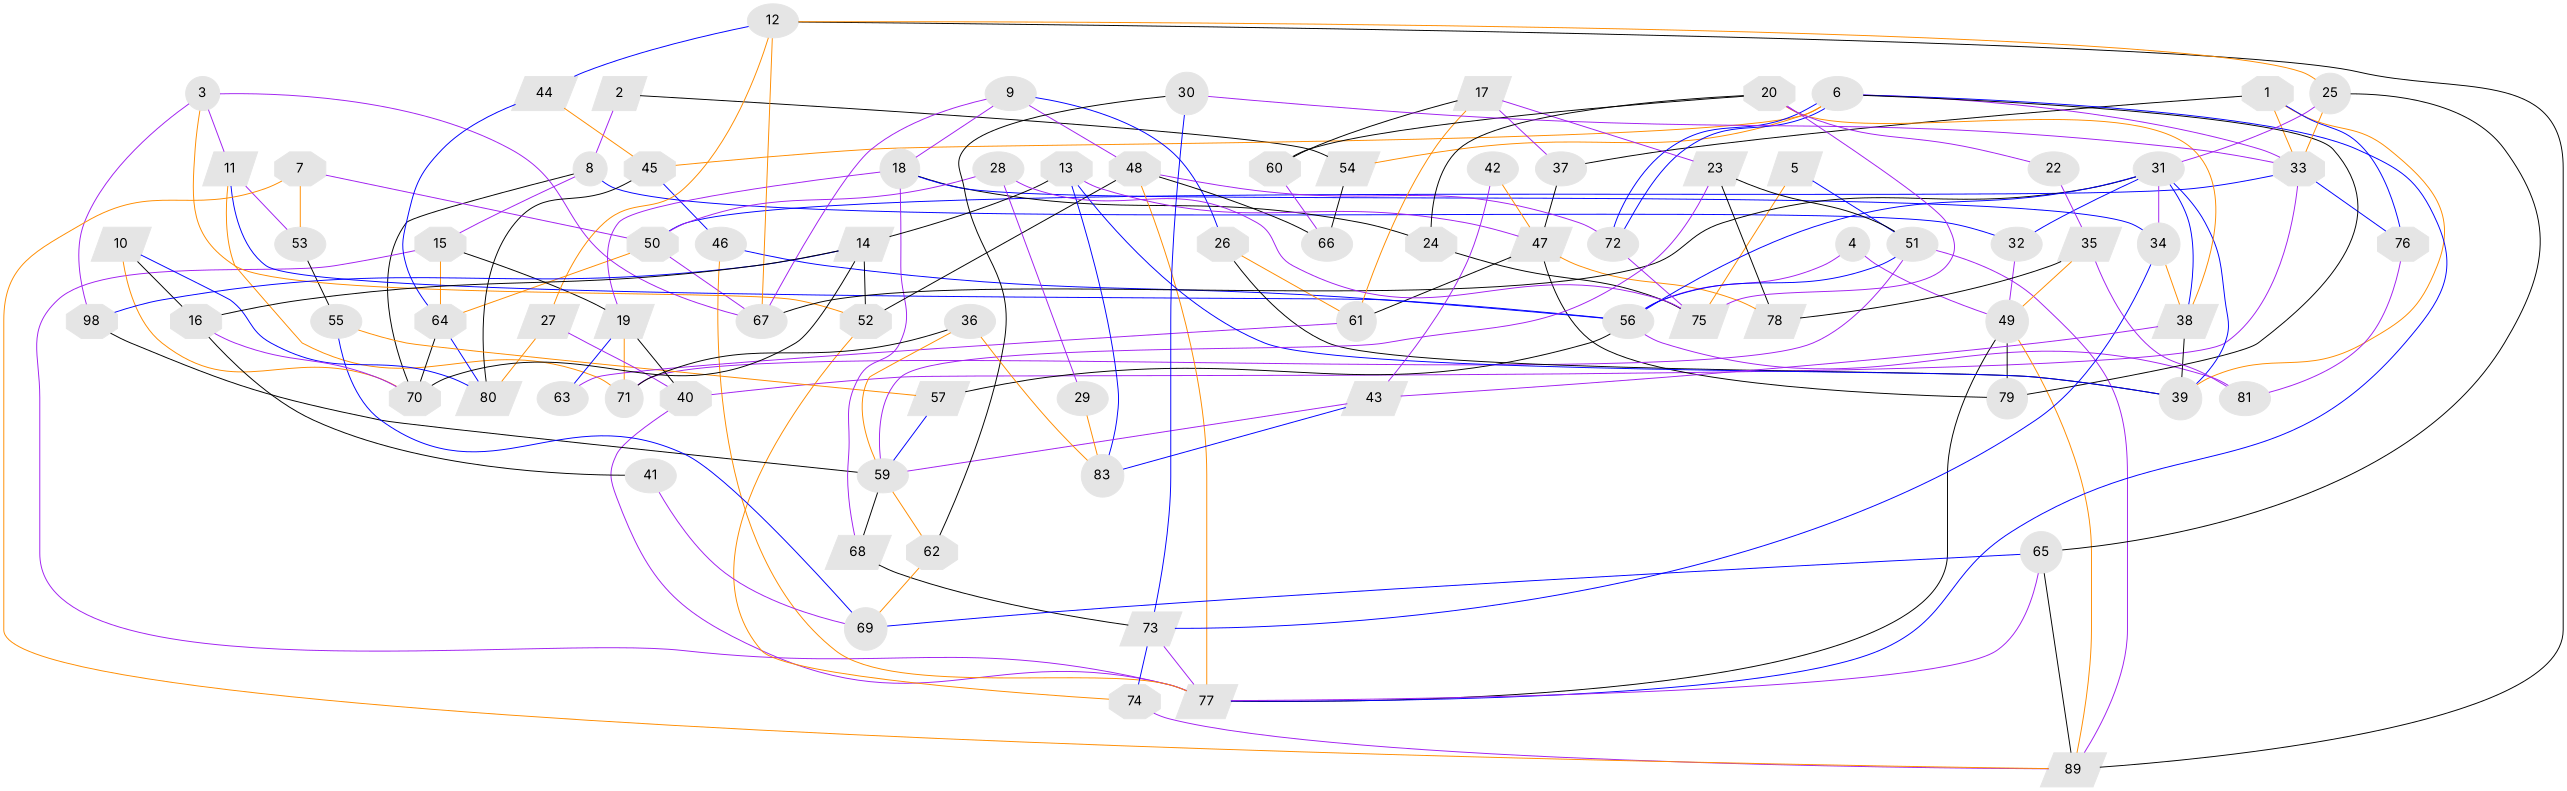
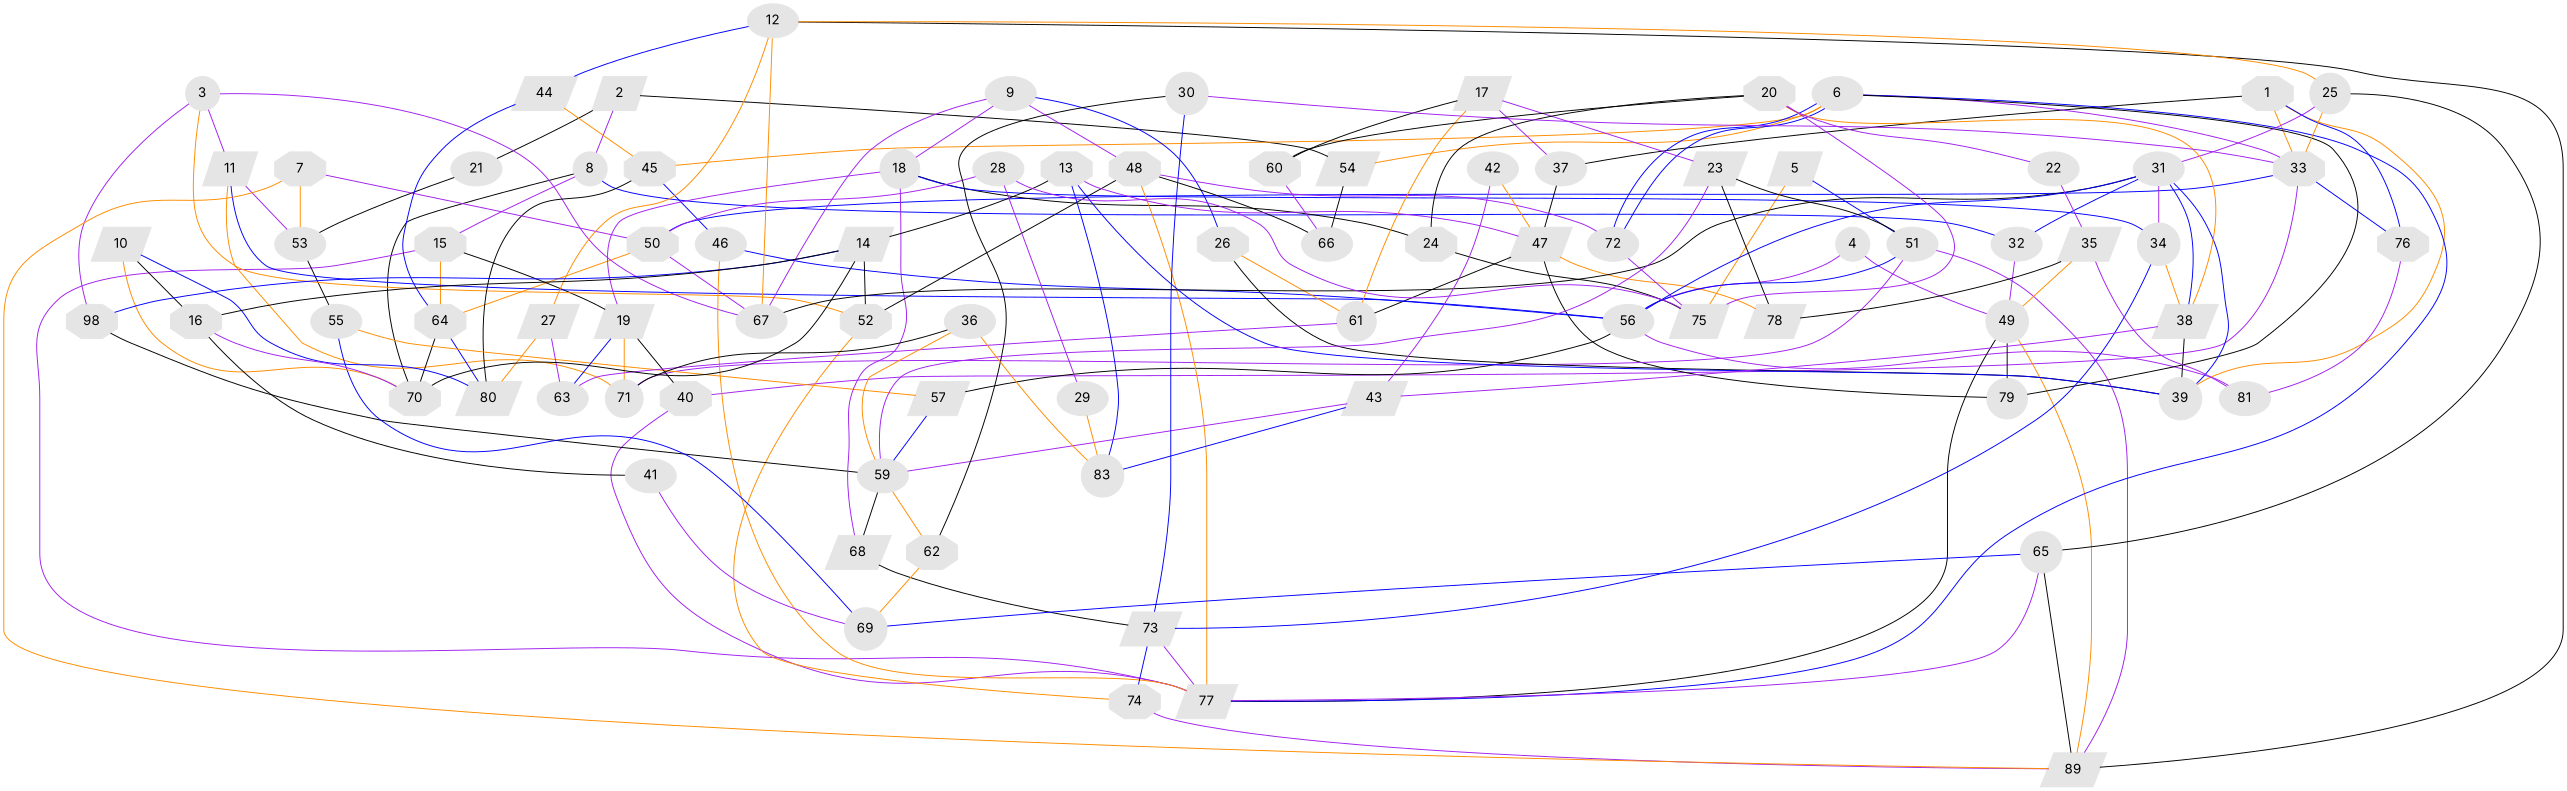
none -> (476, 169)
(618, 359) -> (554, 353)
